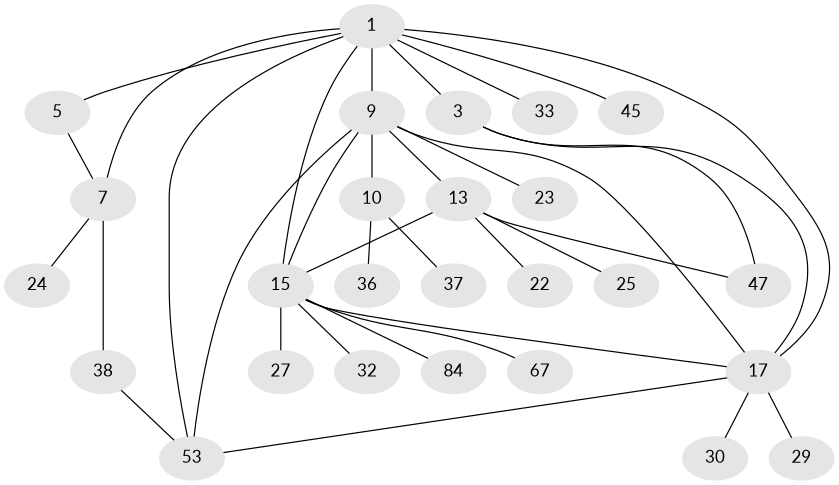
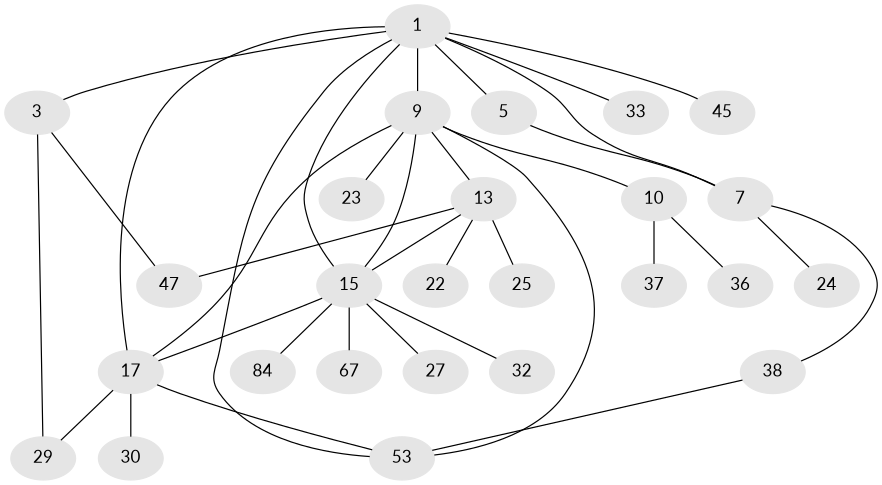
(716, 164) -> (40, 285)
